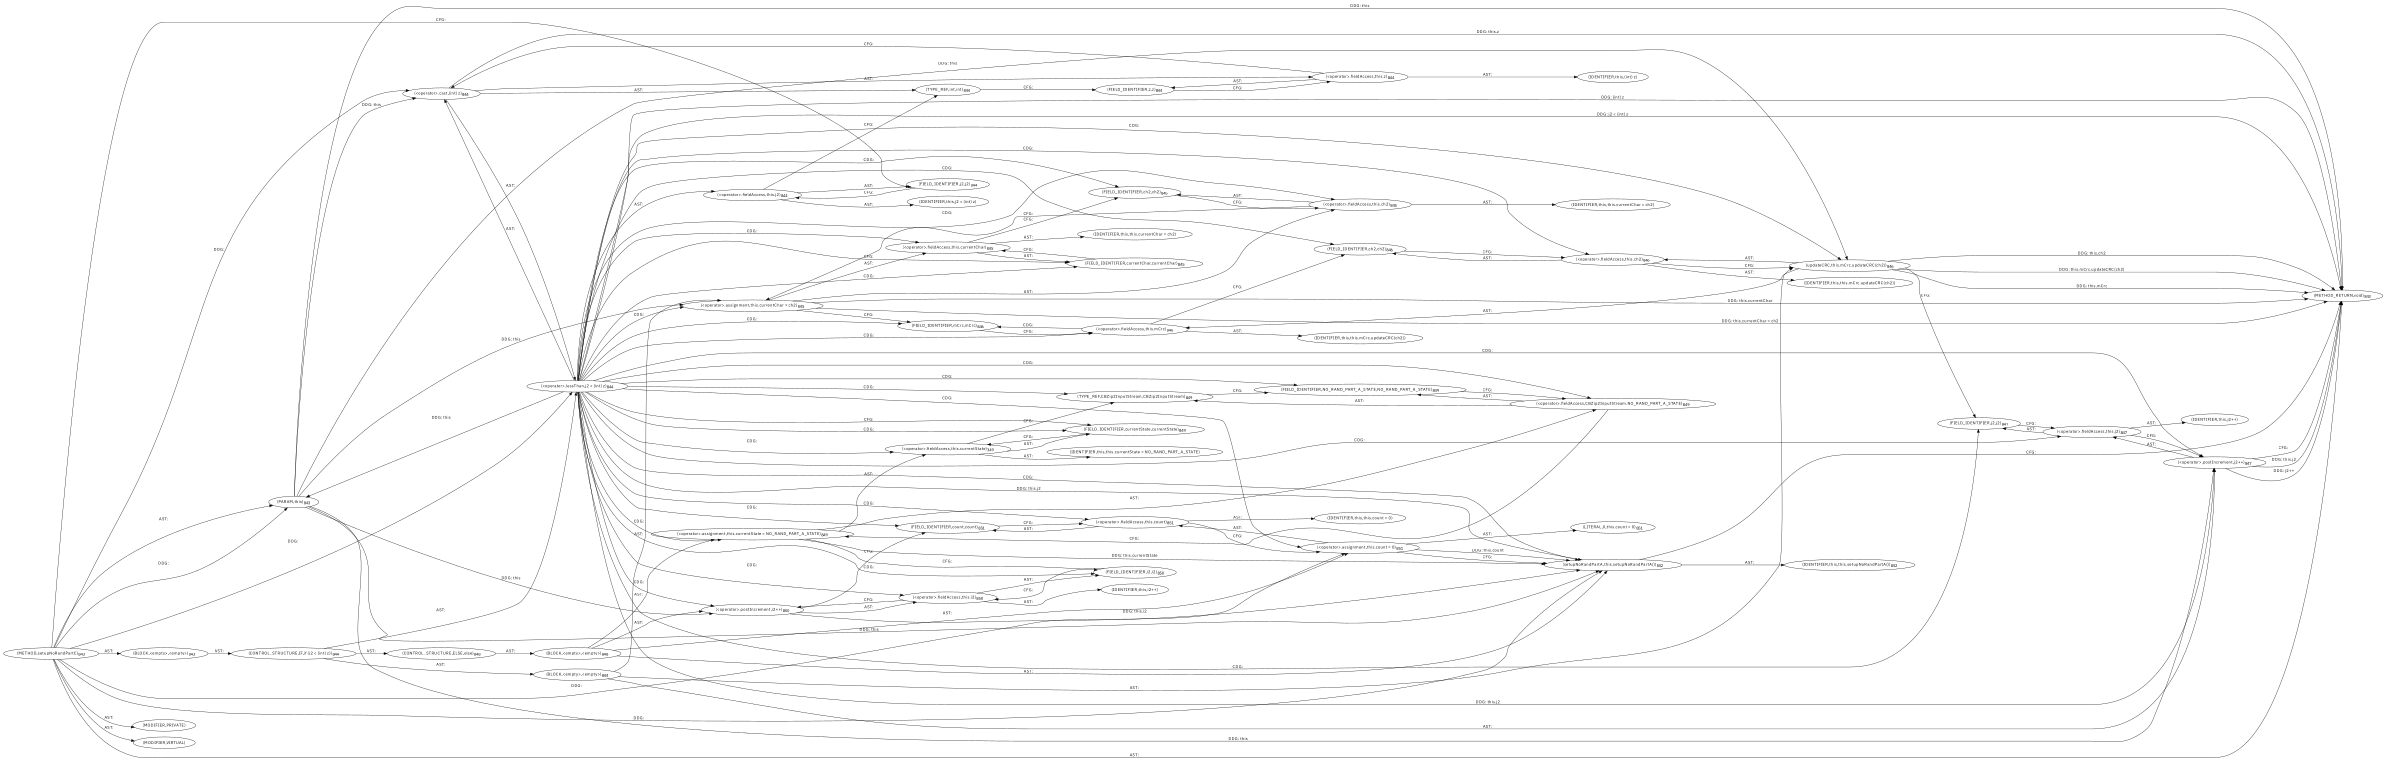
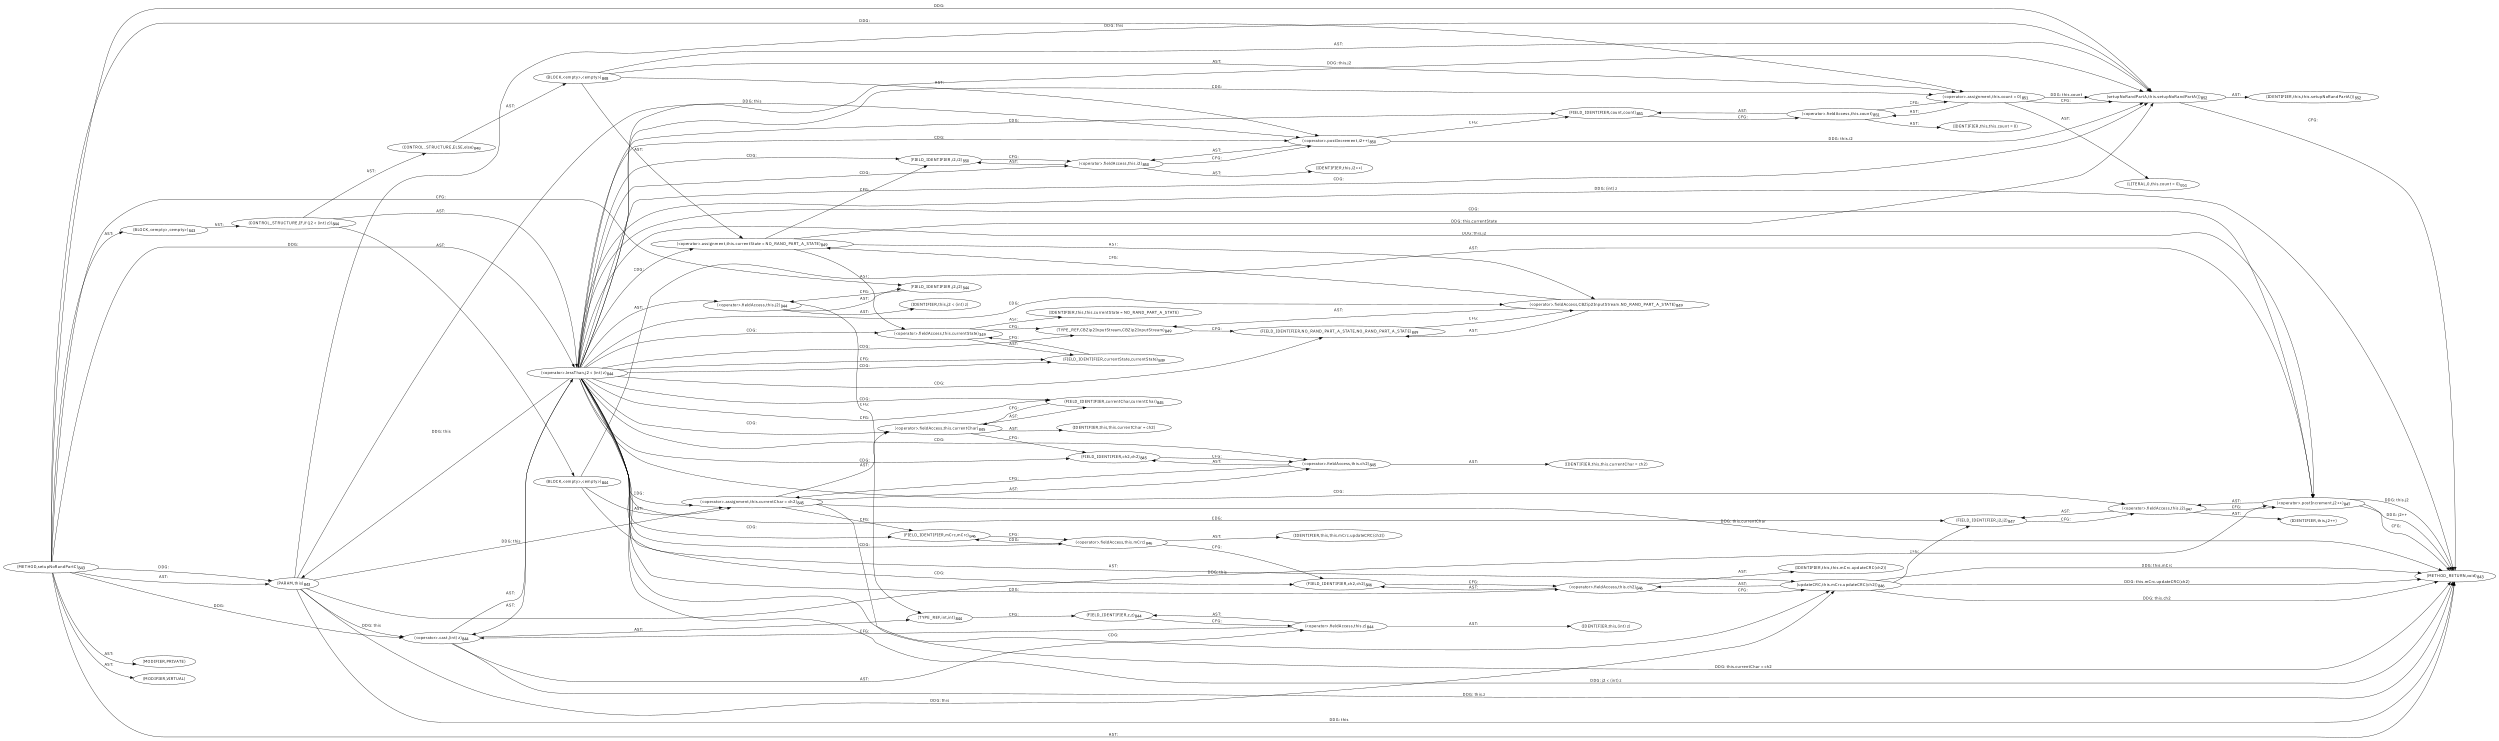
(1497, 313) -> none
(800, 504) -> none
